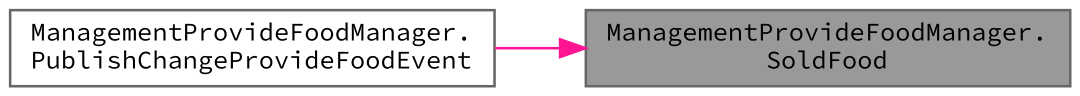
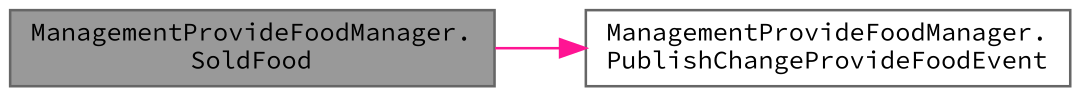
(527, 48) -> (527, 48)
